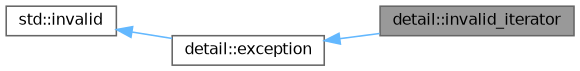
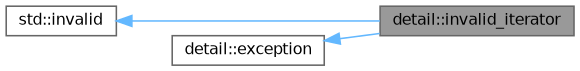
(152, 35) -> (256, 21)
